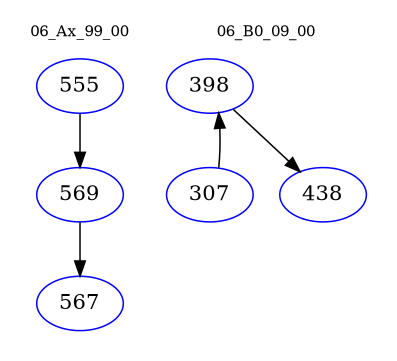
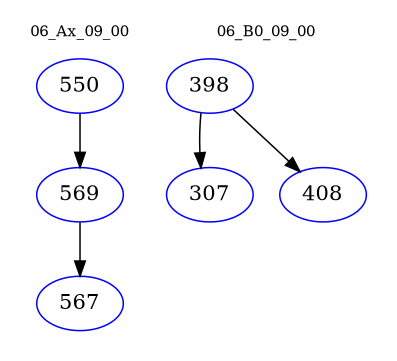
(80, 32) -> (80, 32)
(80, 86) -> (80, 86)
(220, 148) -> (200, 133)
(323, 195) -> (323, 195)
